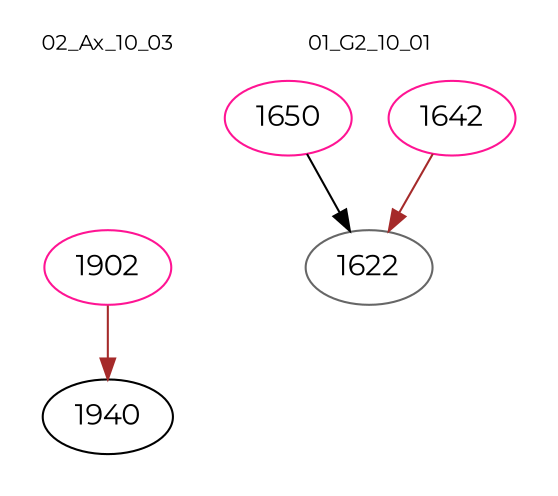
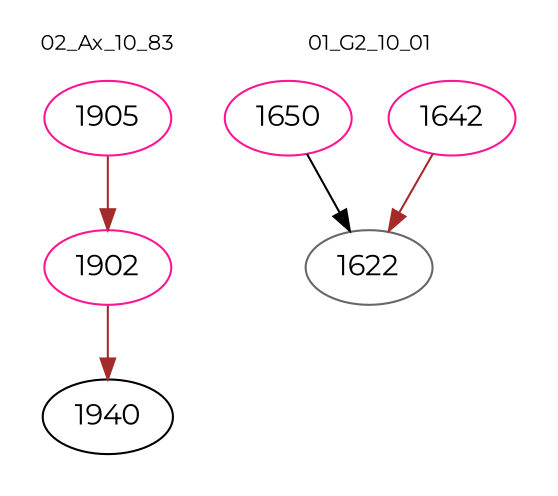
(108, 45) -> (108, 45)
none -> (108, 118)
